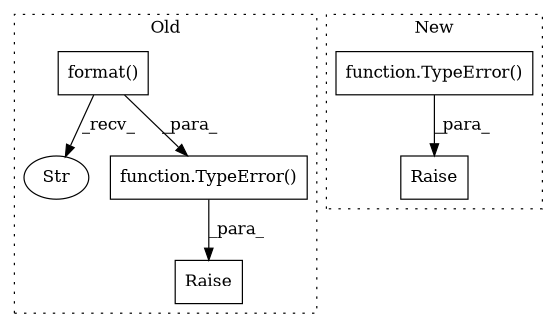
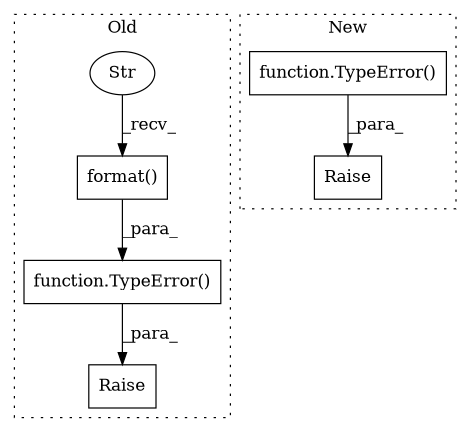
(82, 120) -> (122, 119)
